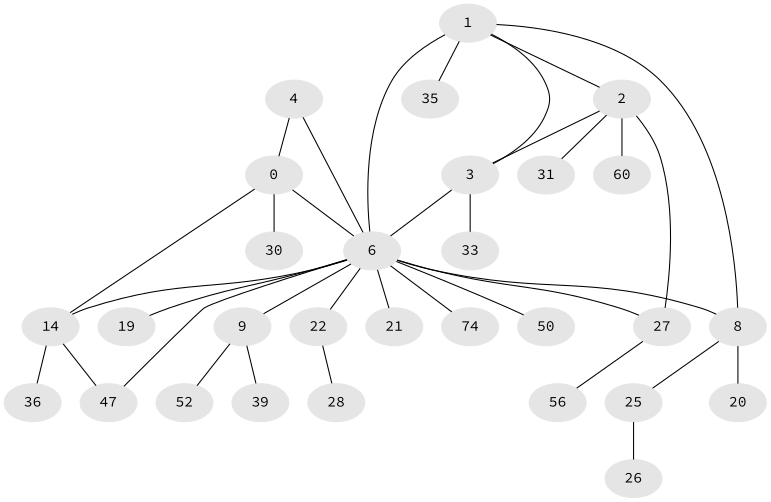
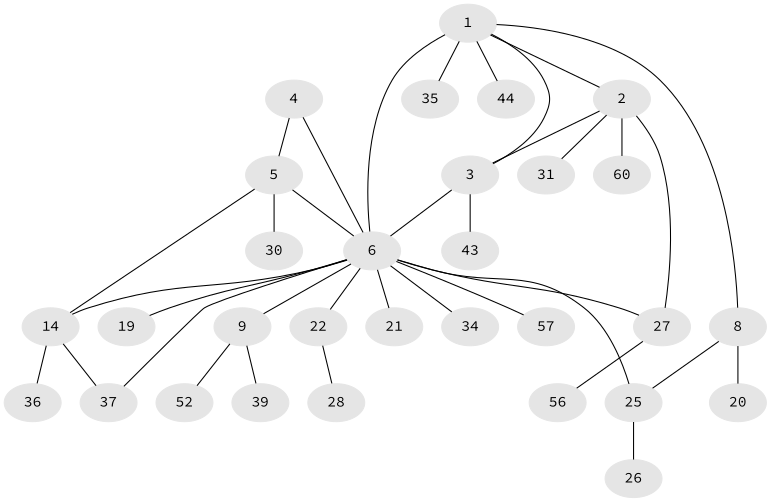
none -> (506, 99)
(274, 175) -> (274, 175)
(470, 251) -> (470, 251)
(557, 285) -> (582, 306)
(470, 327) -> (470, 327)
(546, 327) -> (546, 327)
(109, 403) -> (109, 403)
